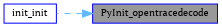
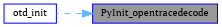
(30, 14) -> (30, 14)
